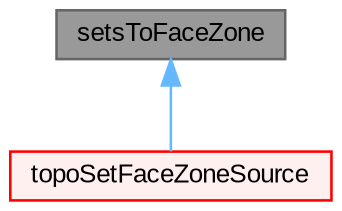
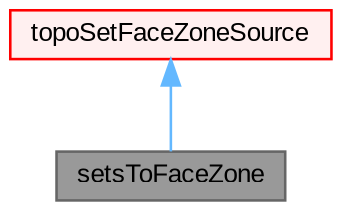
(171, 119) -> (171, 119)
